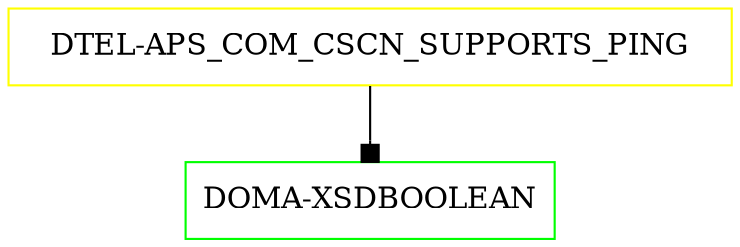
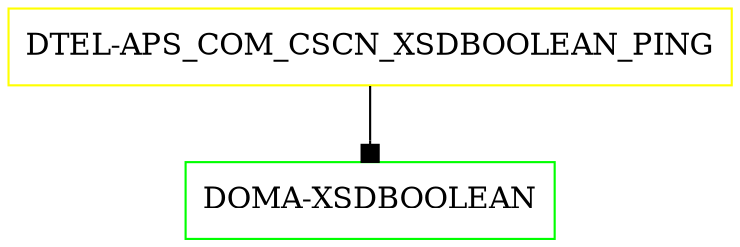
(370, 47) -> (370, 47)
